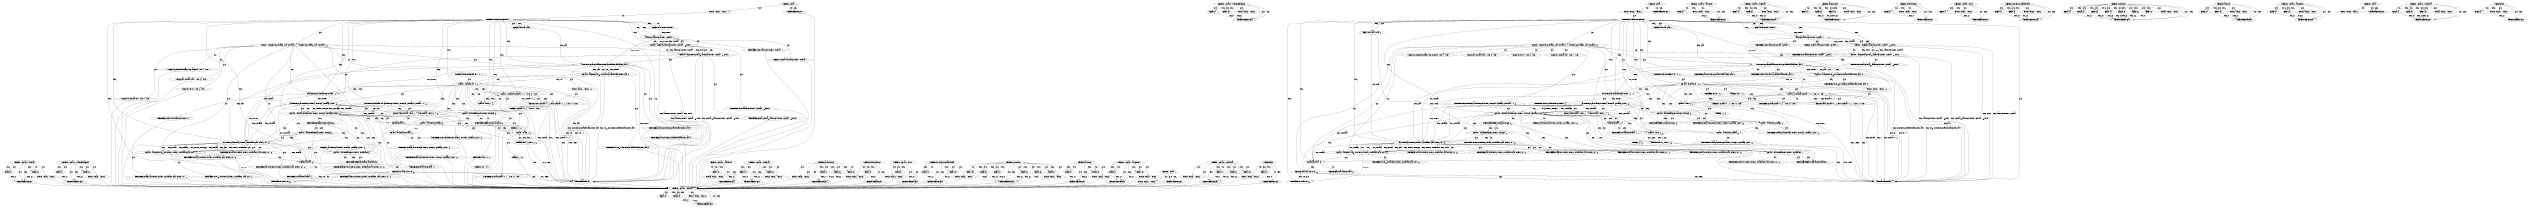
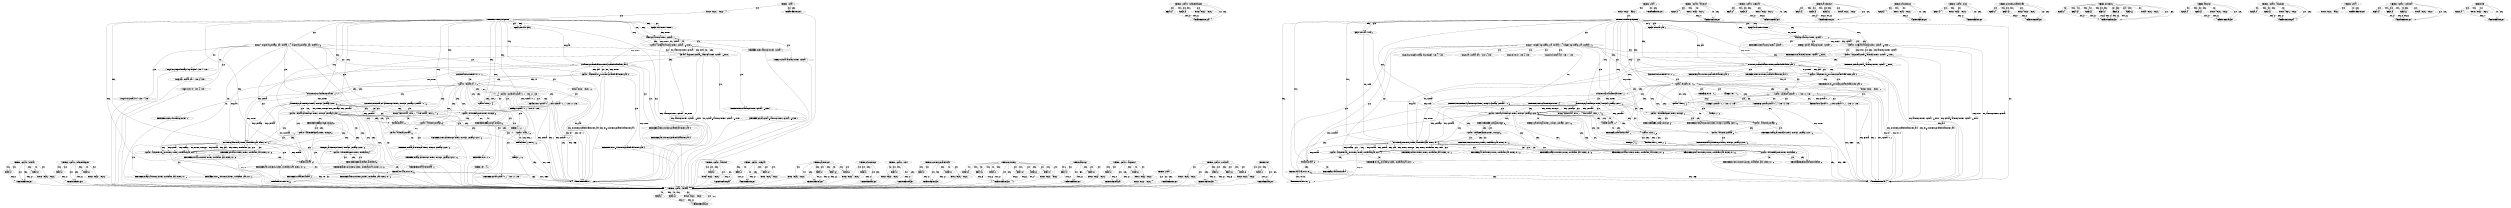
(2149, 12) -> none
